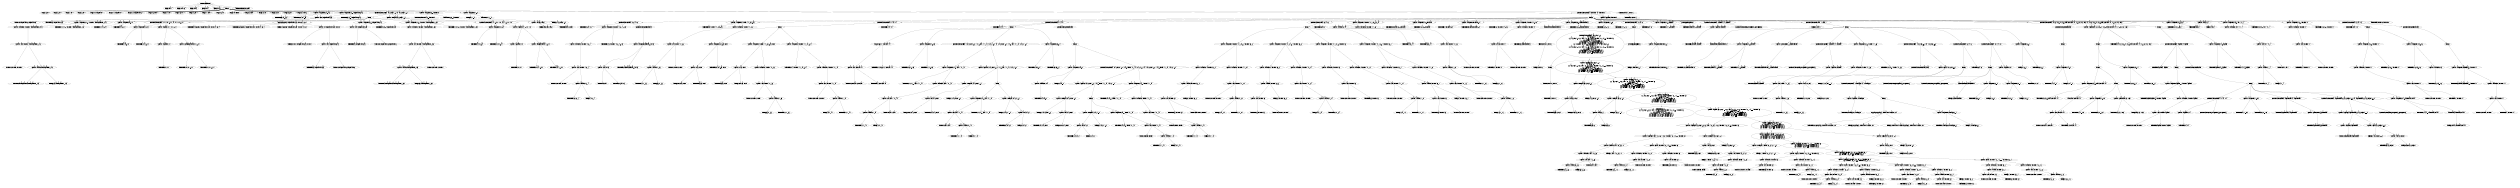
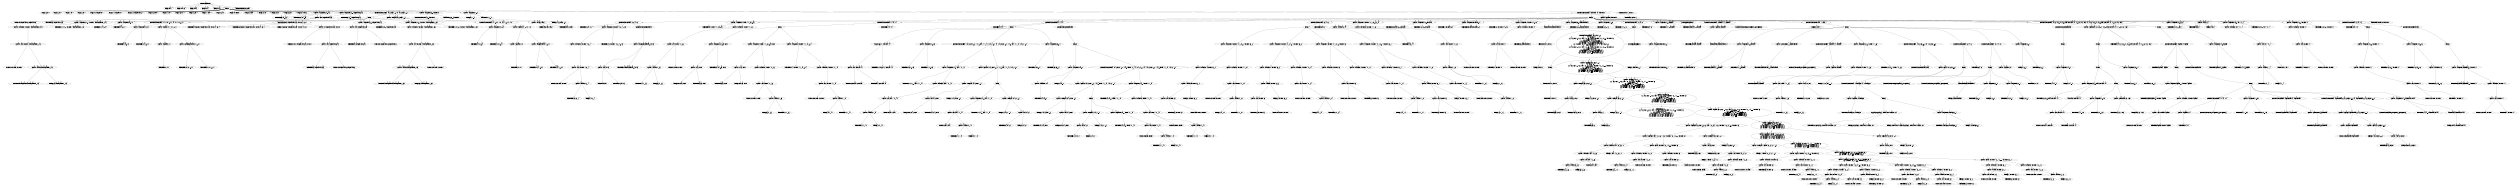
(1426, 44) -> none
